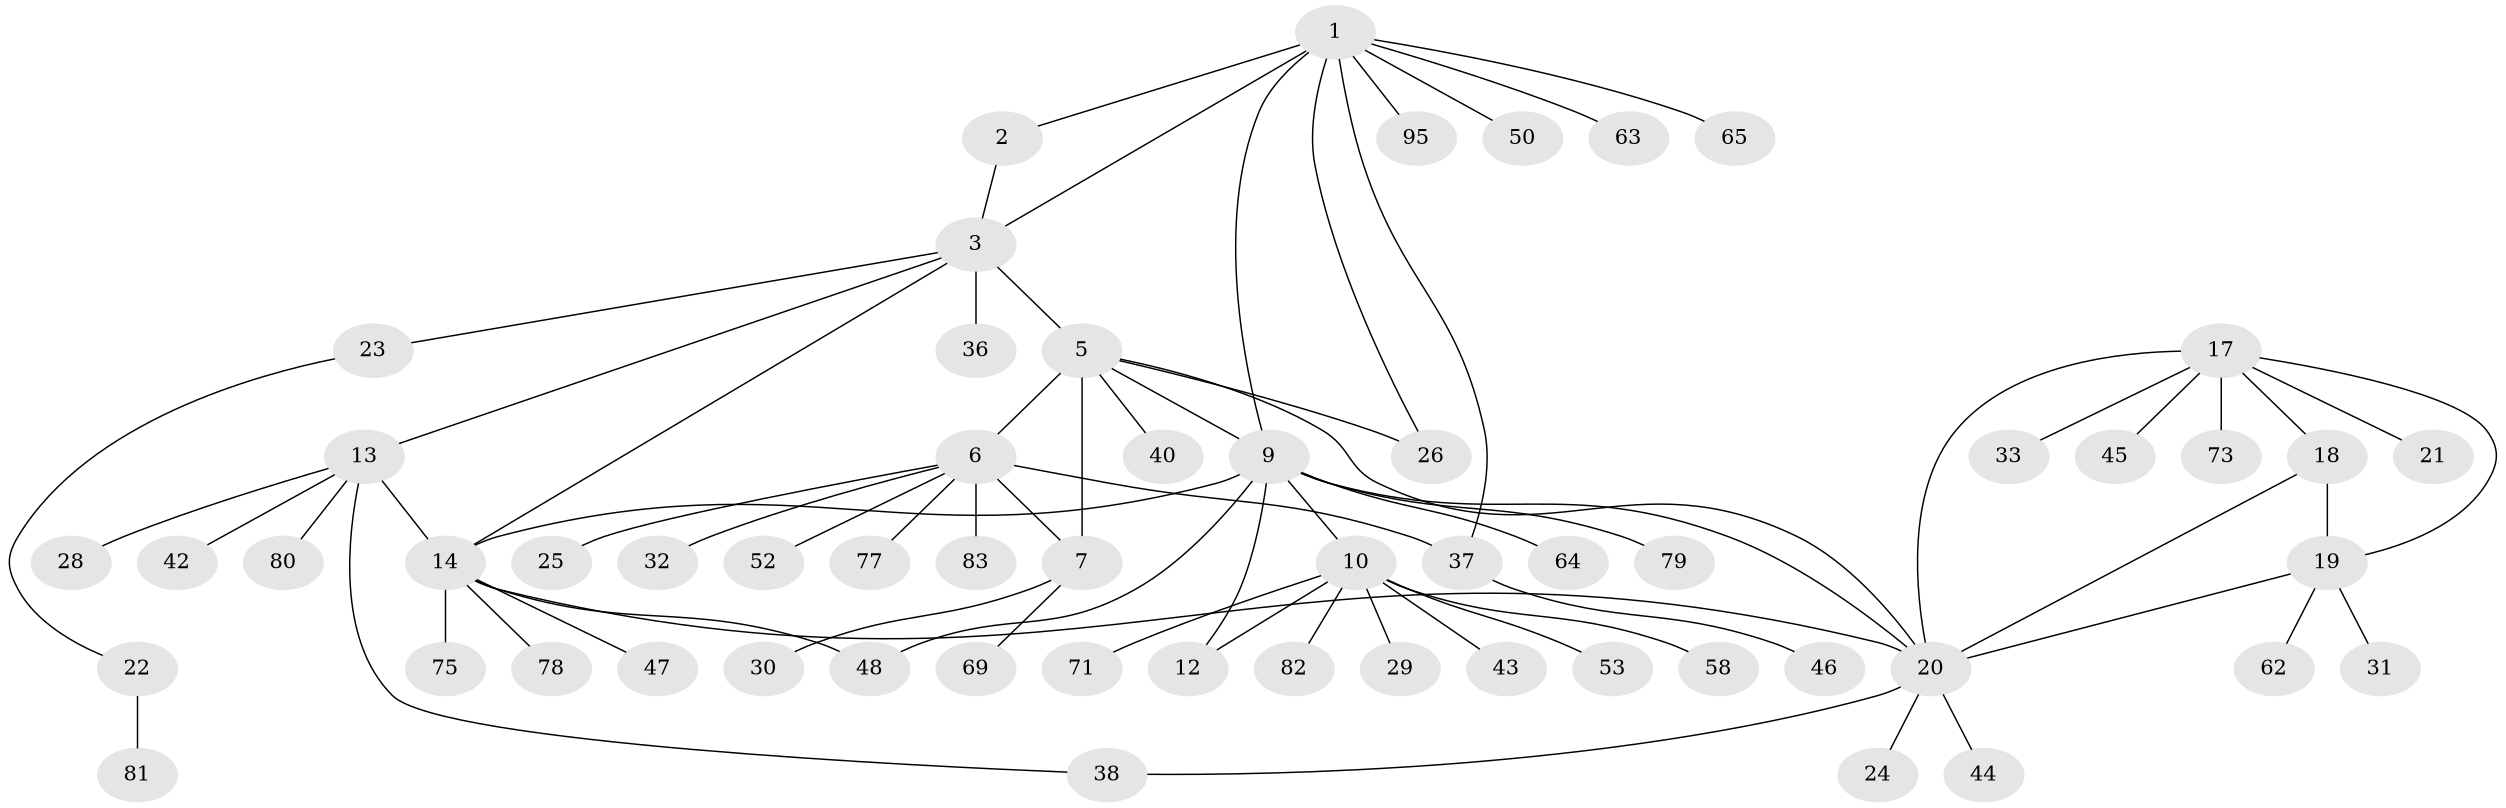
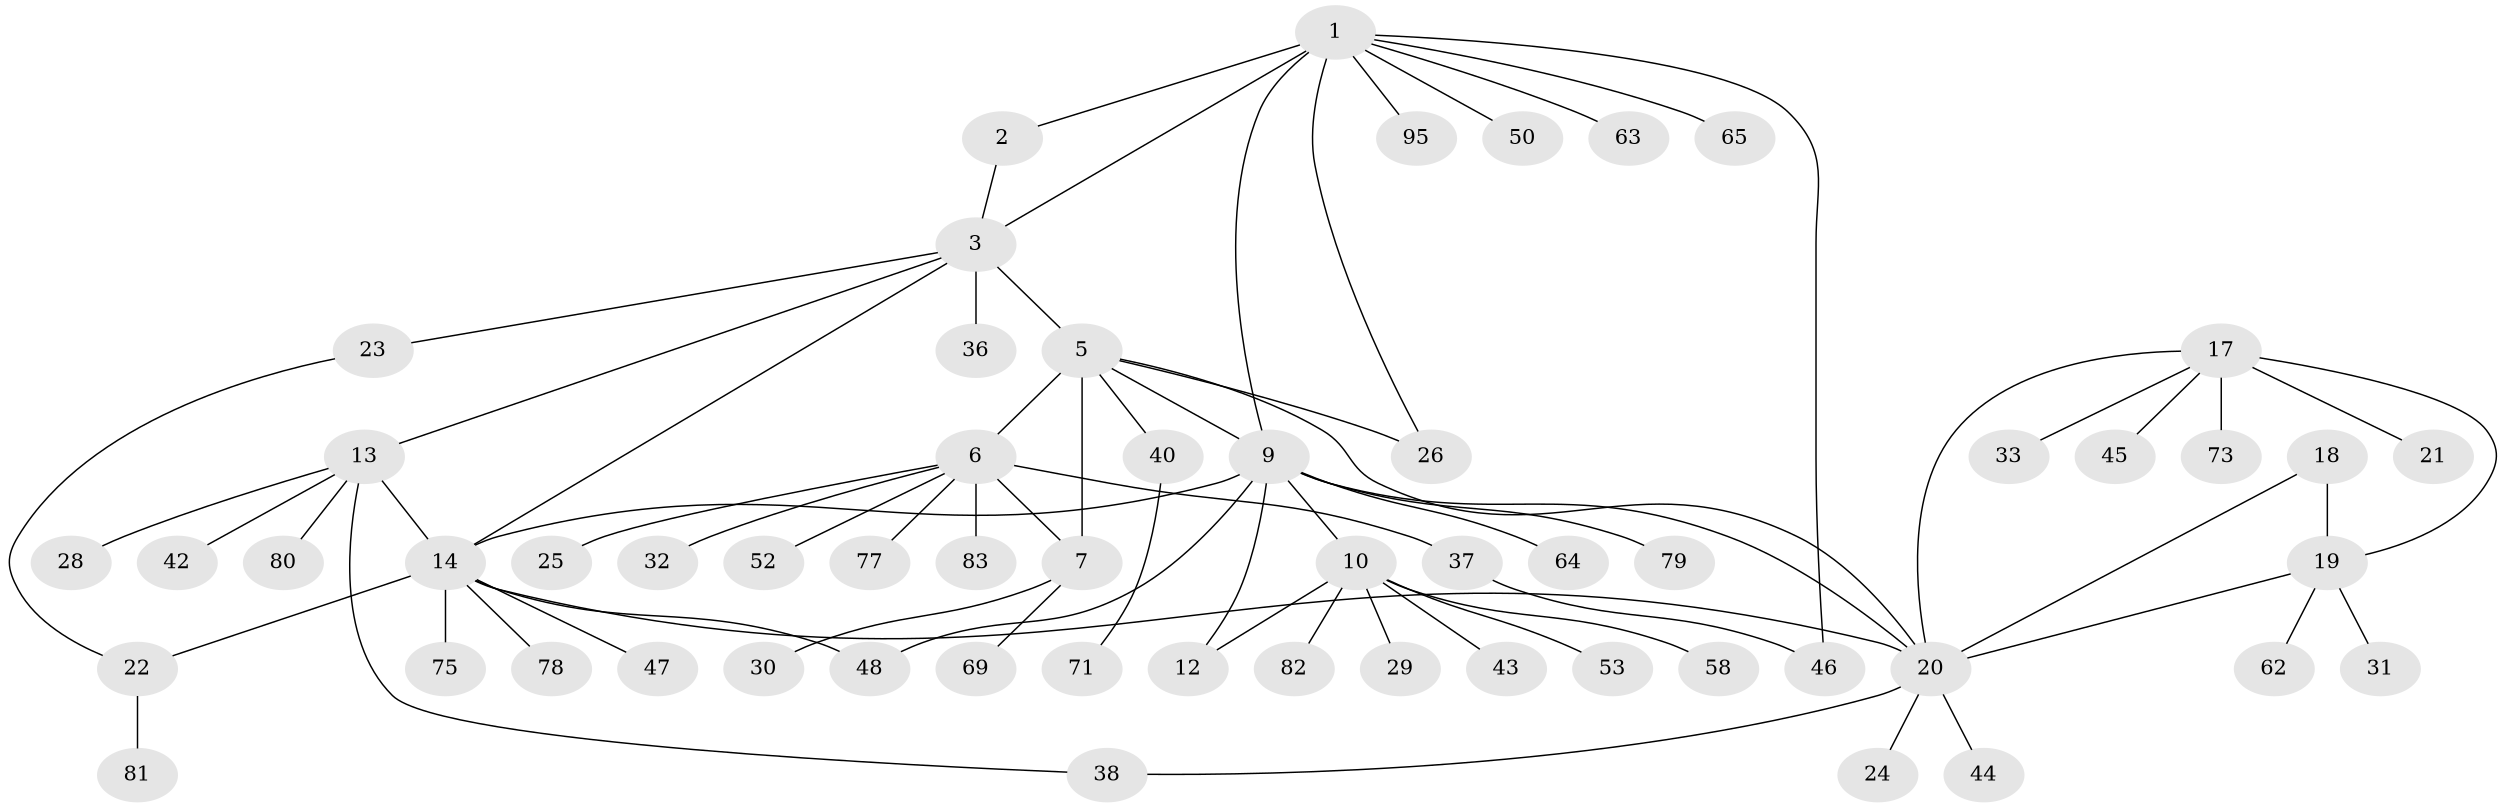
(1429, 296) -> (1817, 161)
(2274, 404) -> none
(1247, 600) -> (1143, 569)
none -> (292, 616)
